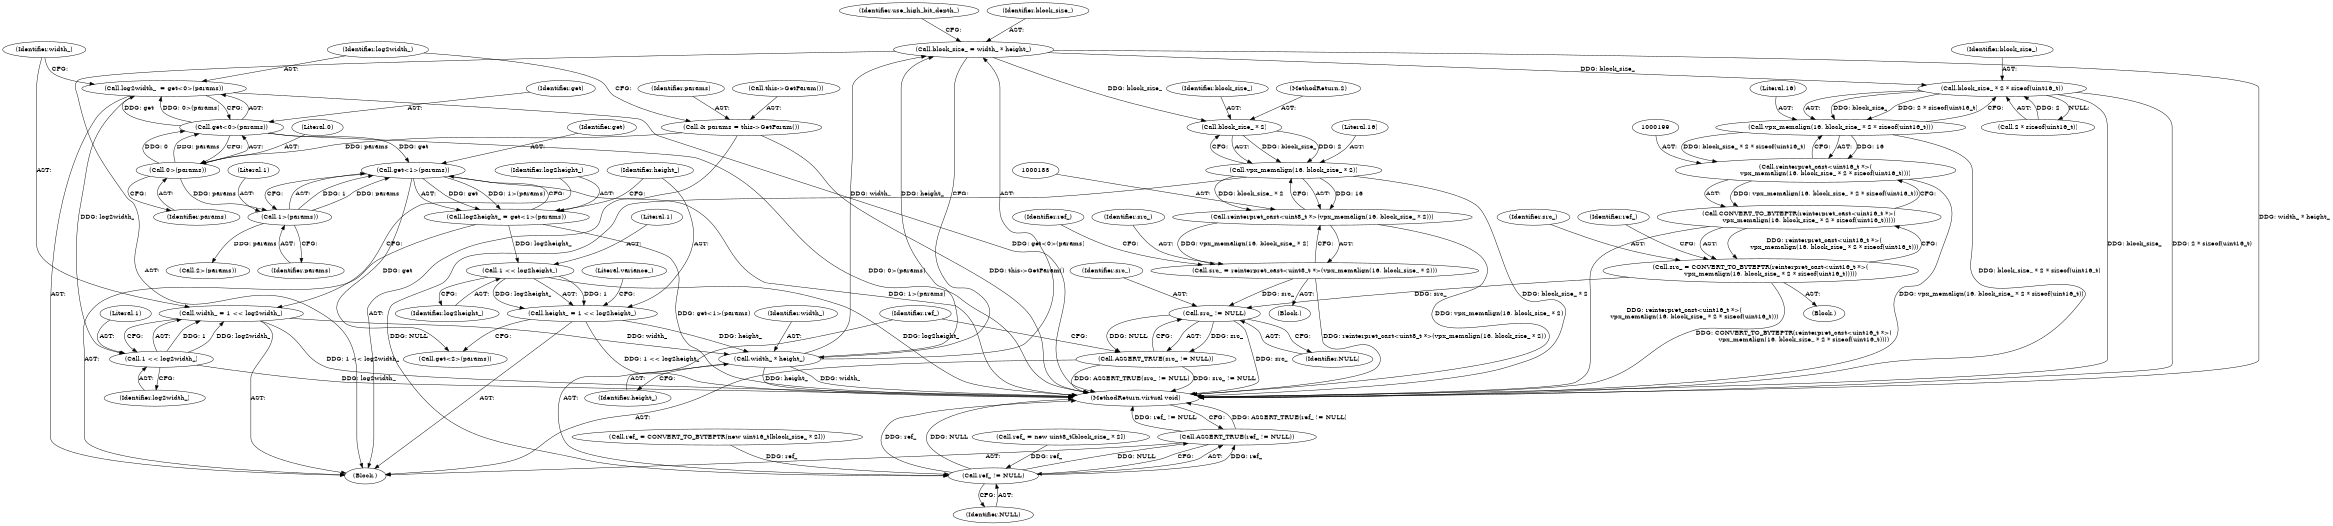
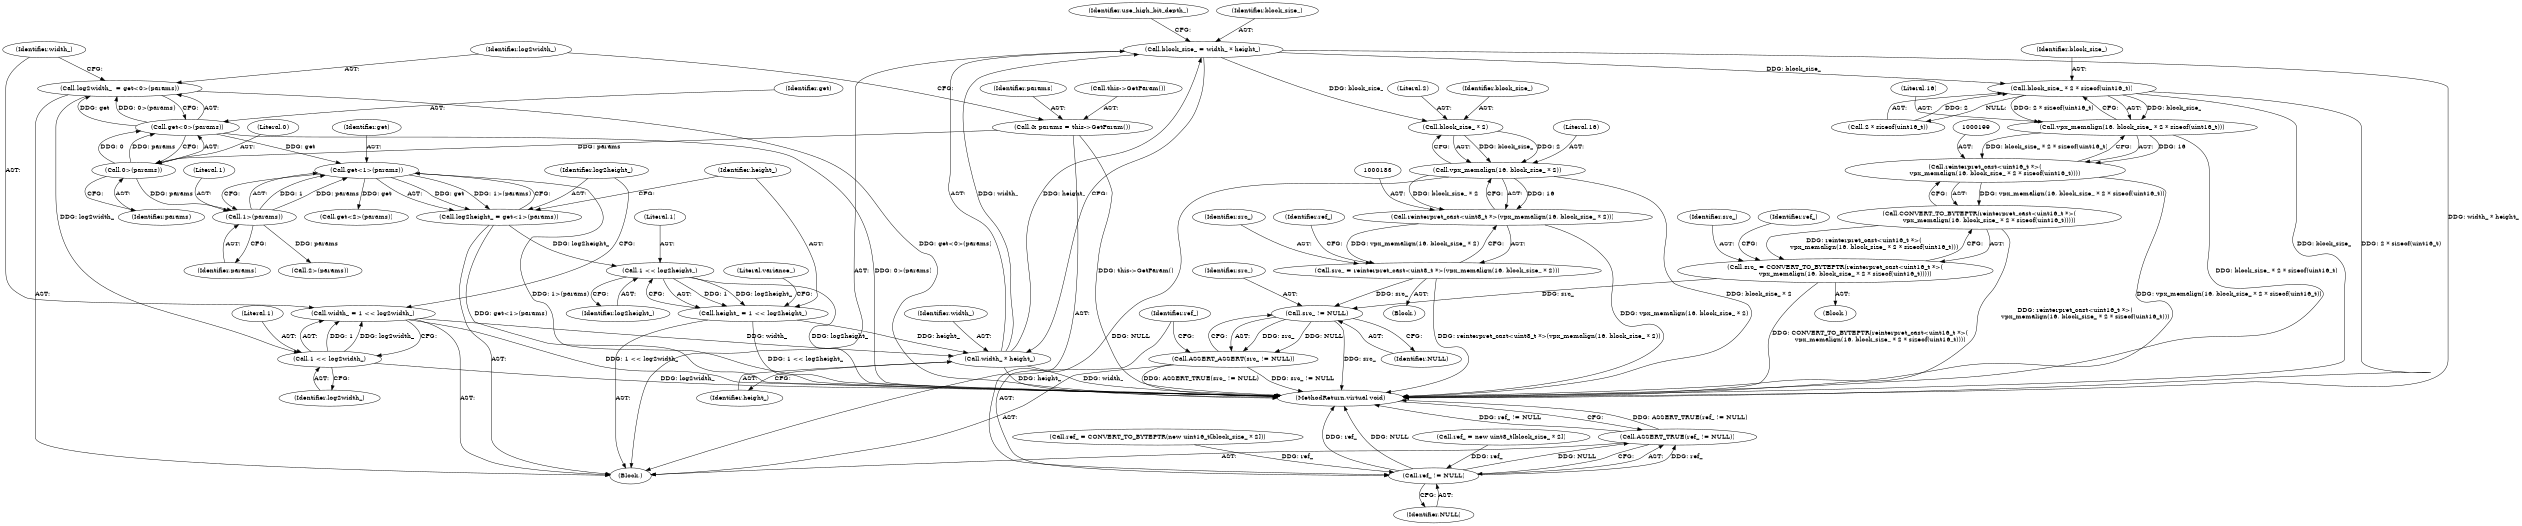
(1318, 89) -> (1413, 89)
(492, 331) -> (665, 303)
(1156, 359) -> (1233, 359)
